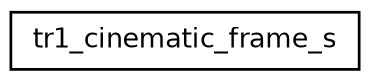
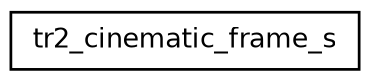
(185, 41) -> (185, 41)
